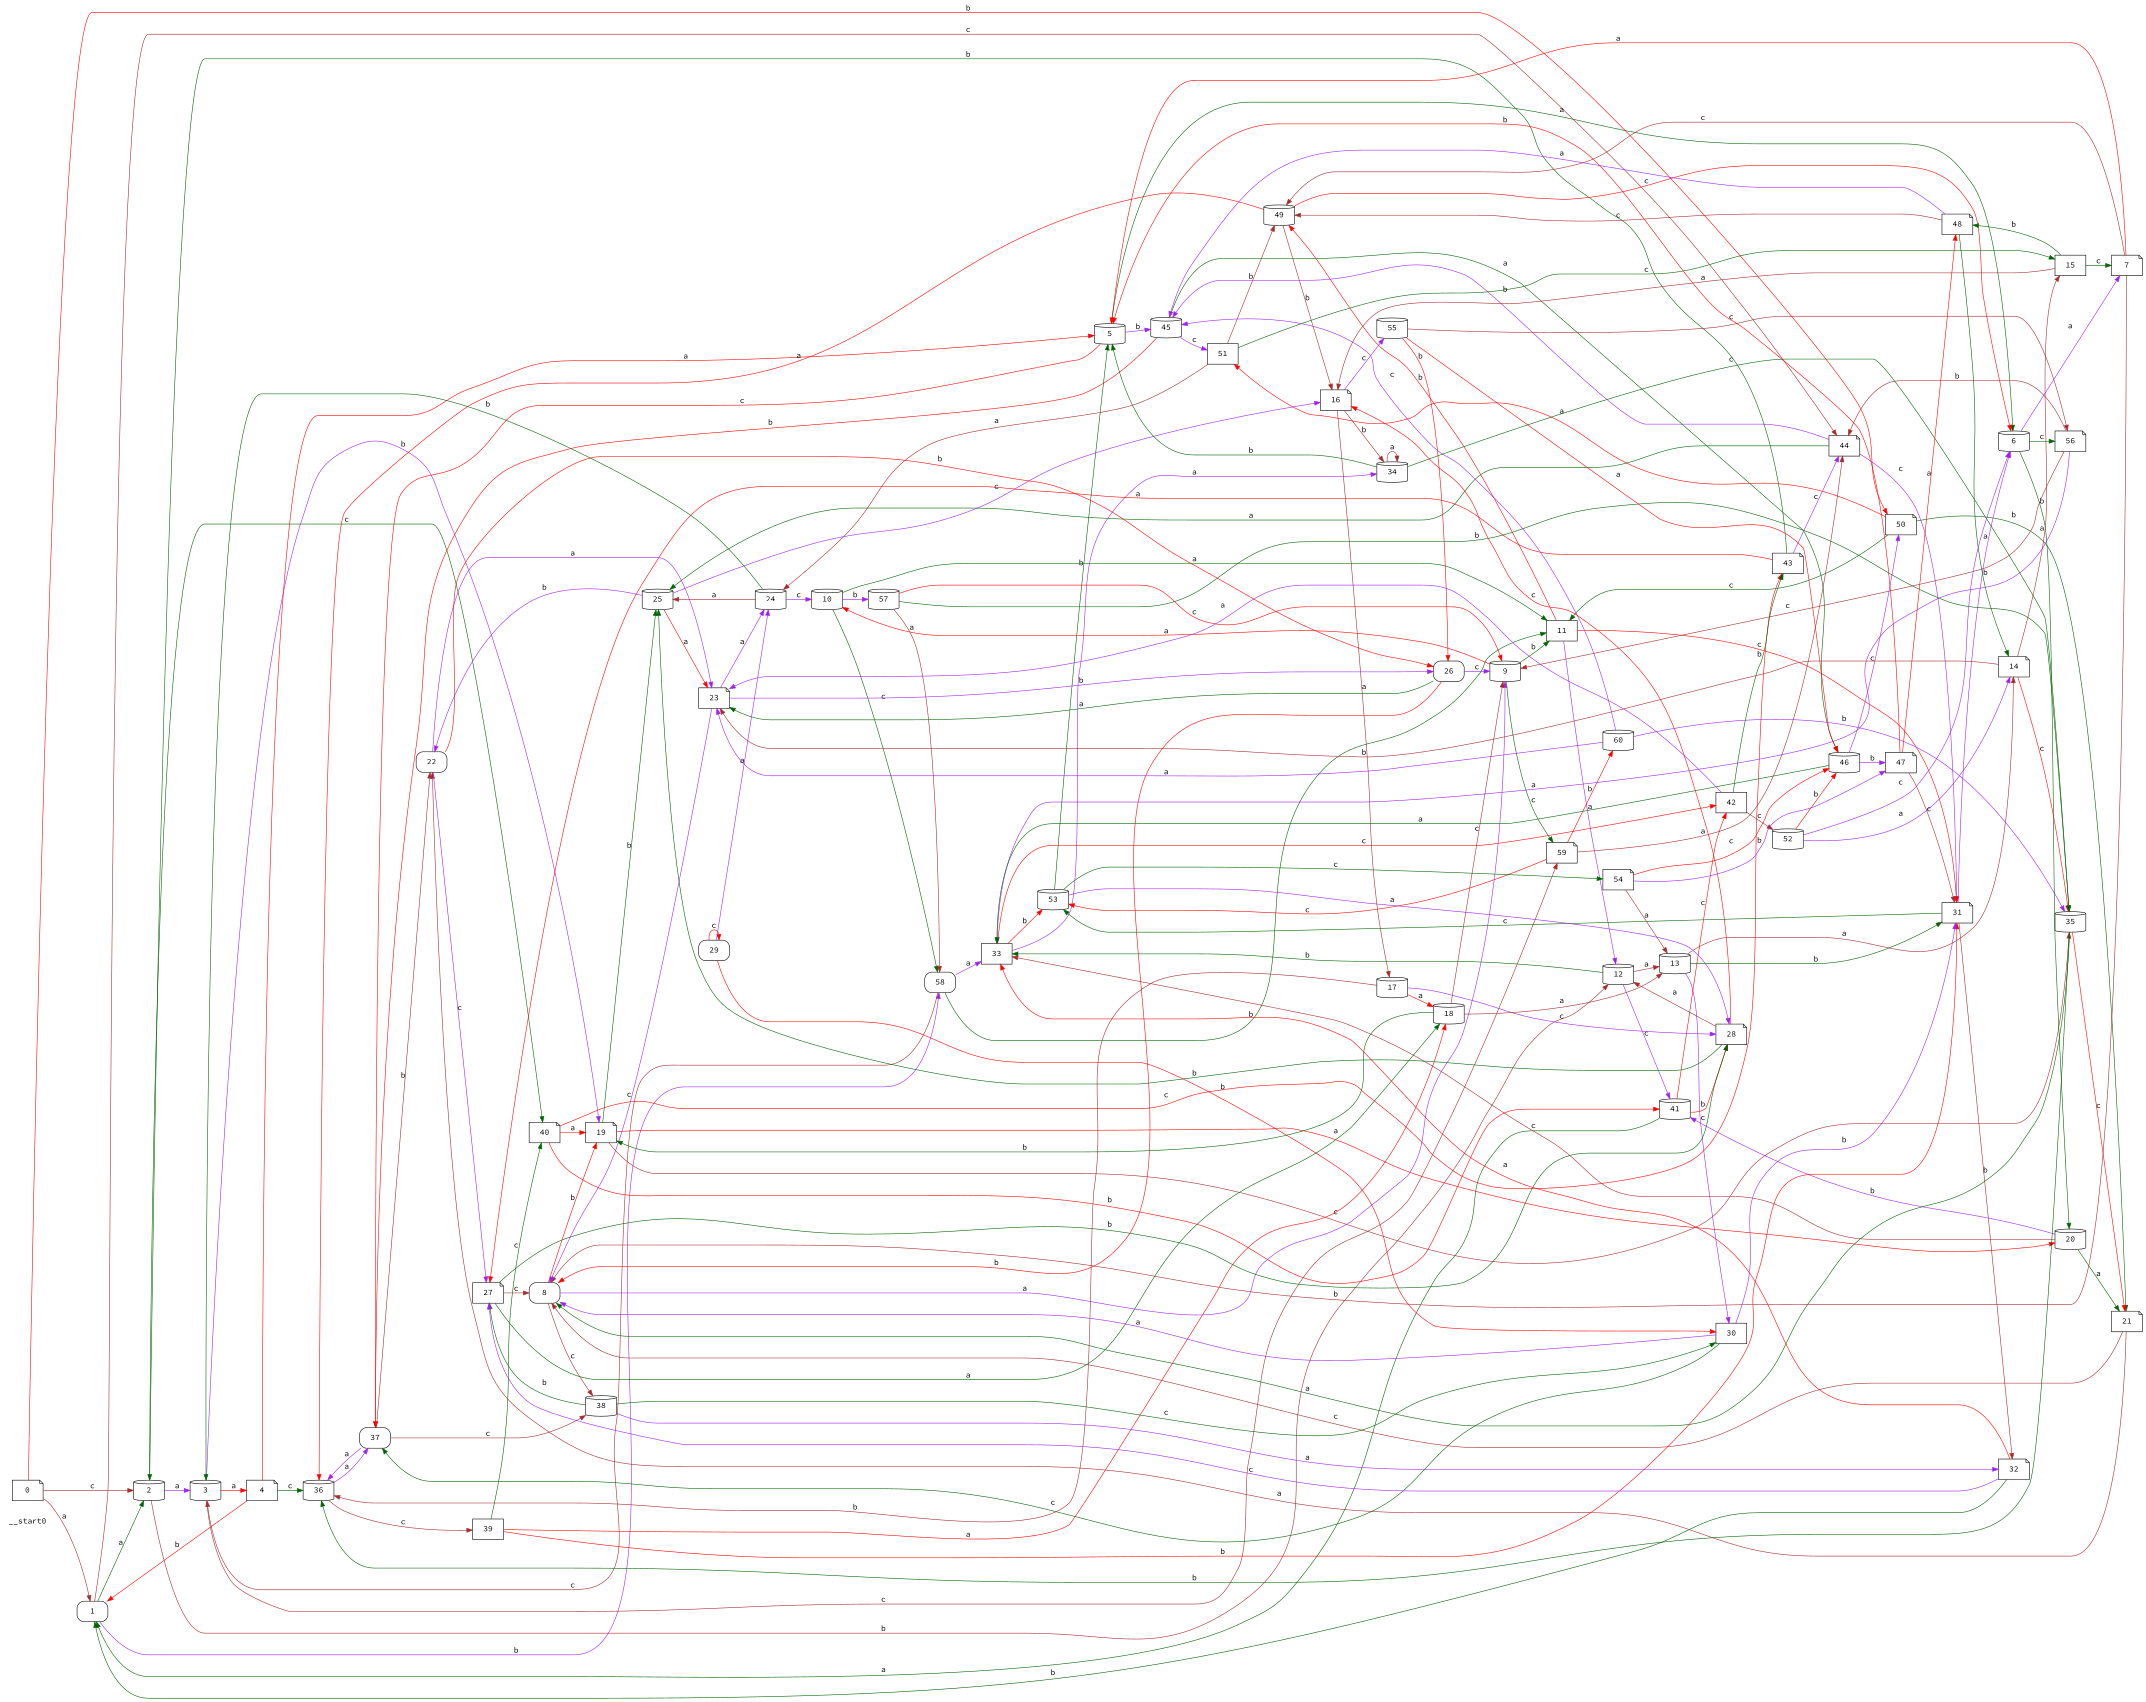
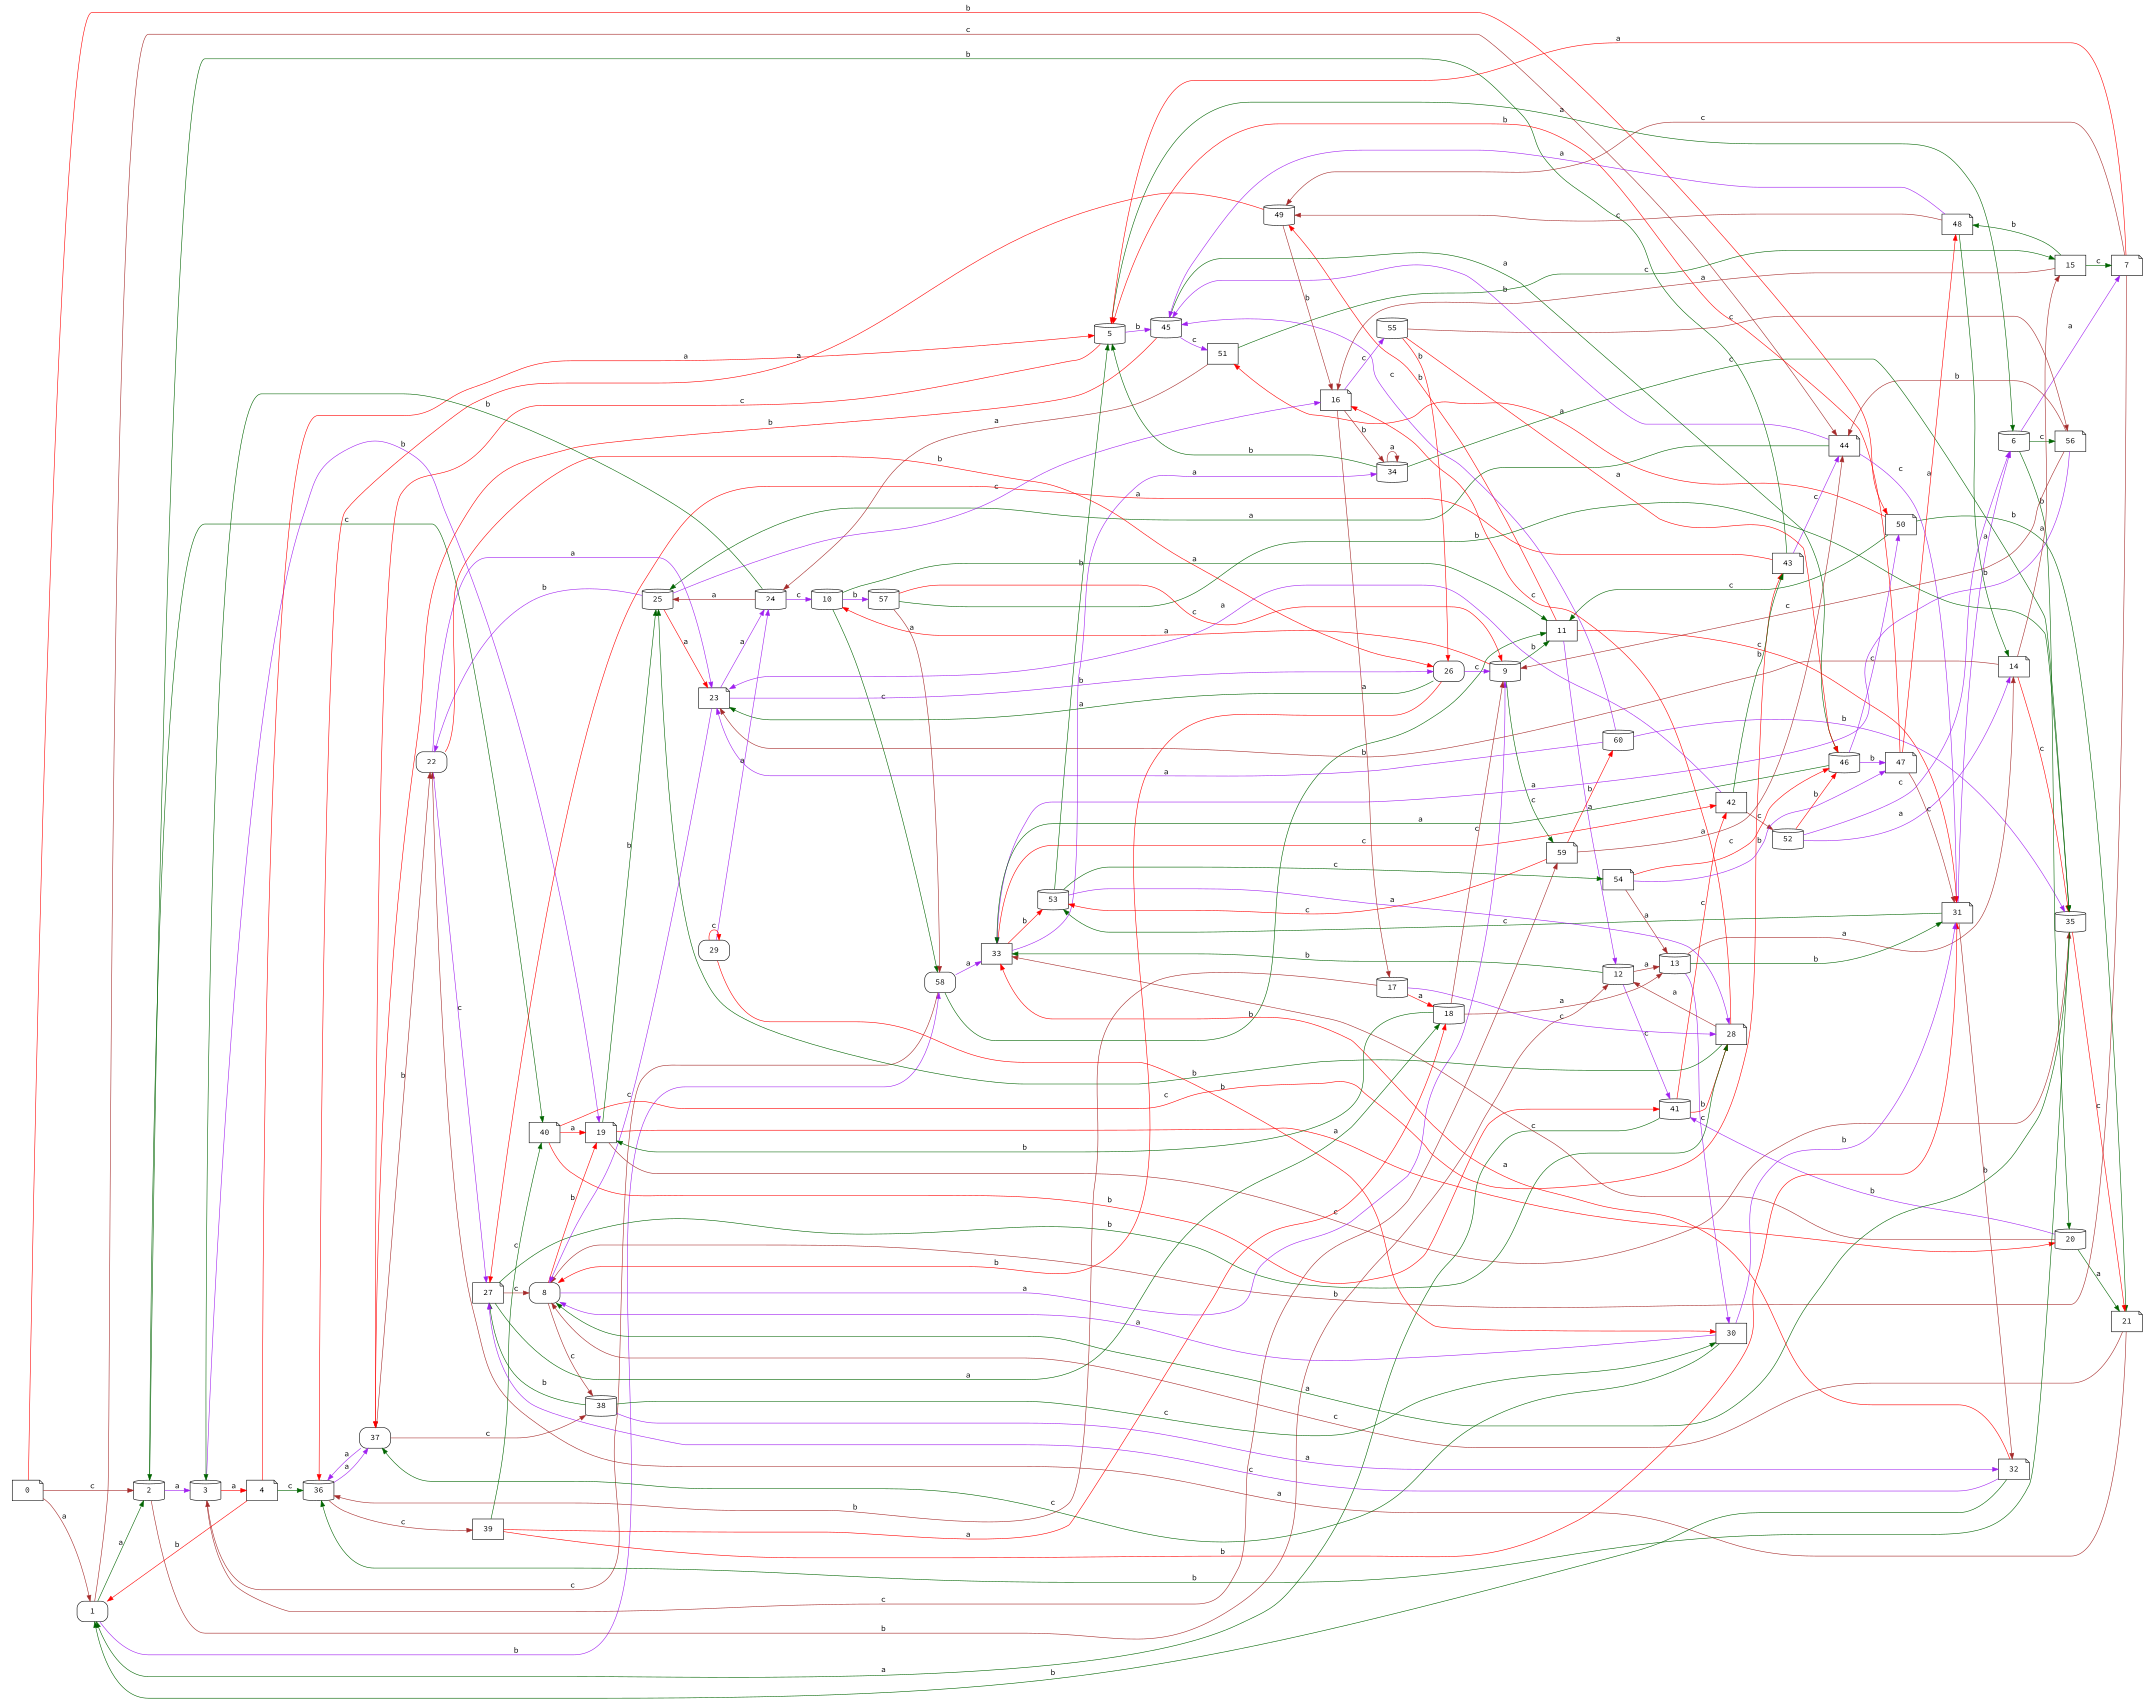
(1749, 166) -> none
(1250, 287) -> none
(28, 1521) -> none
